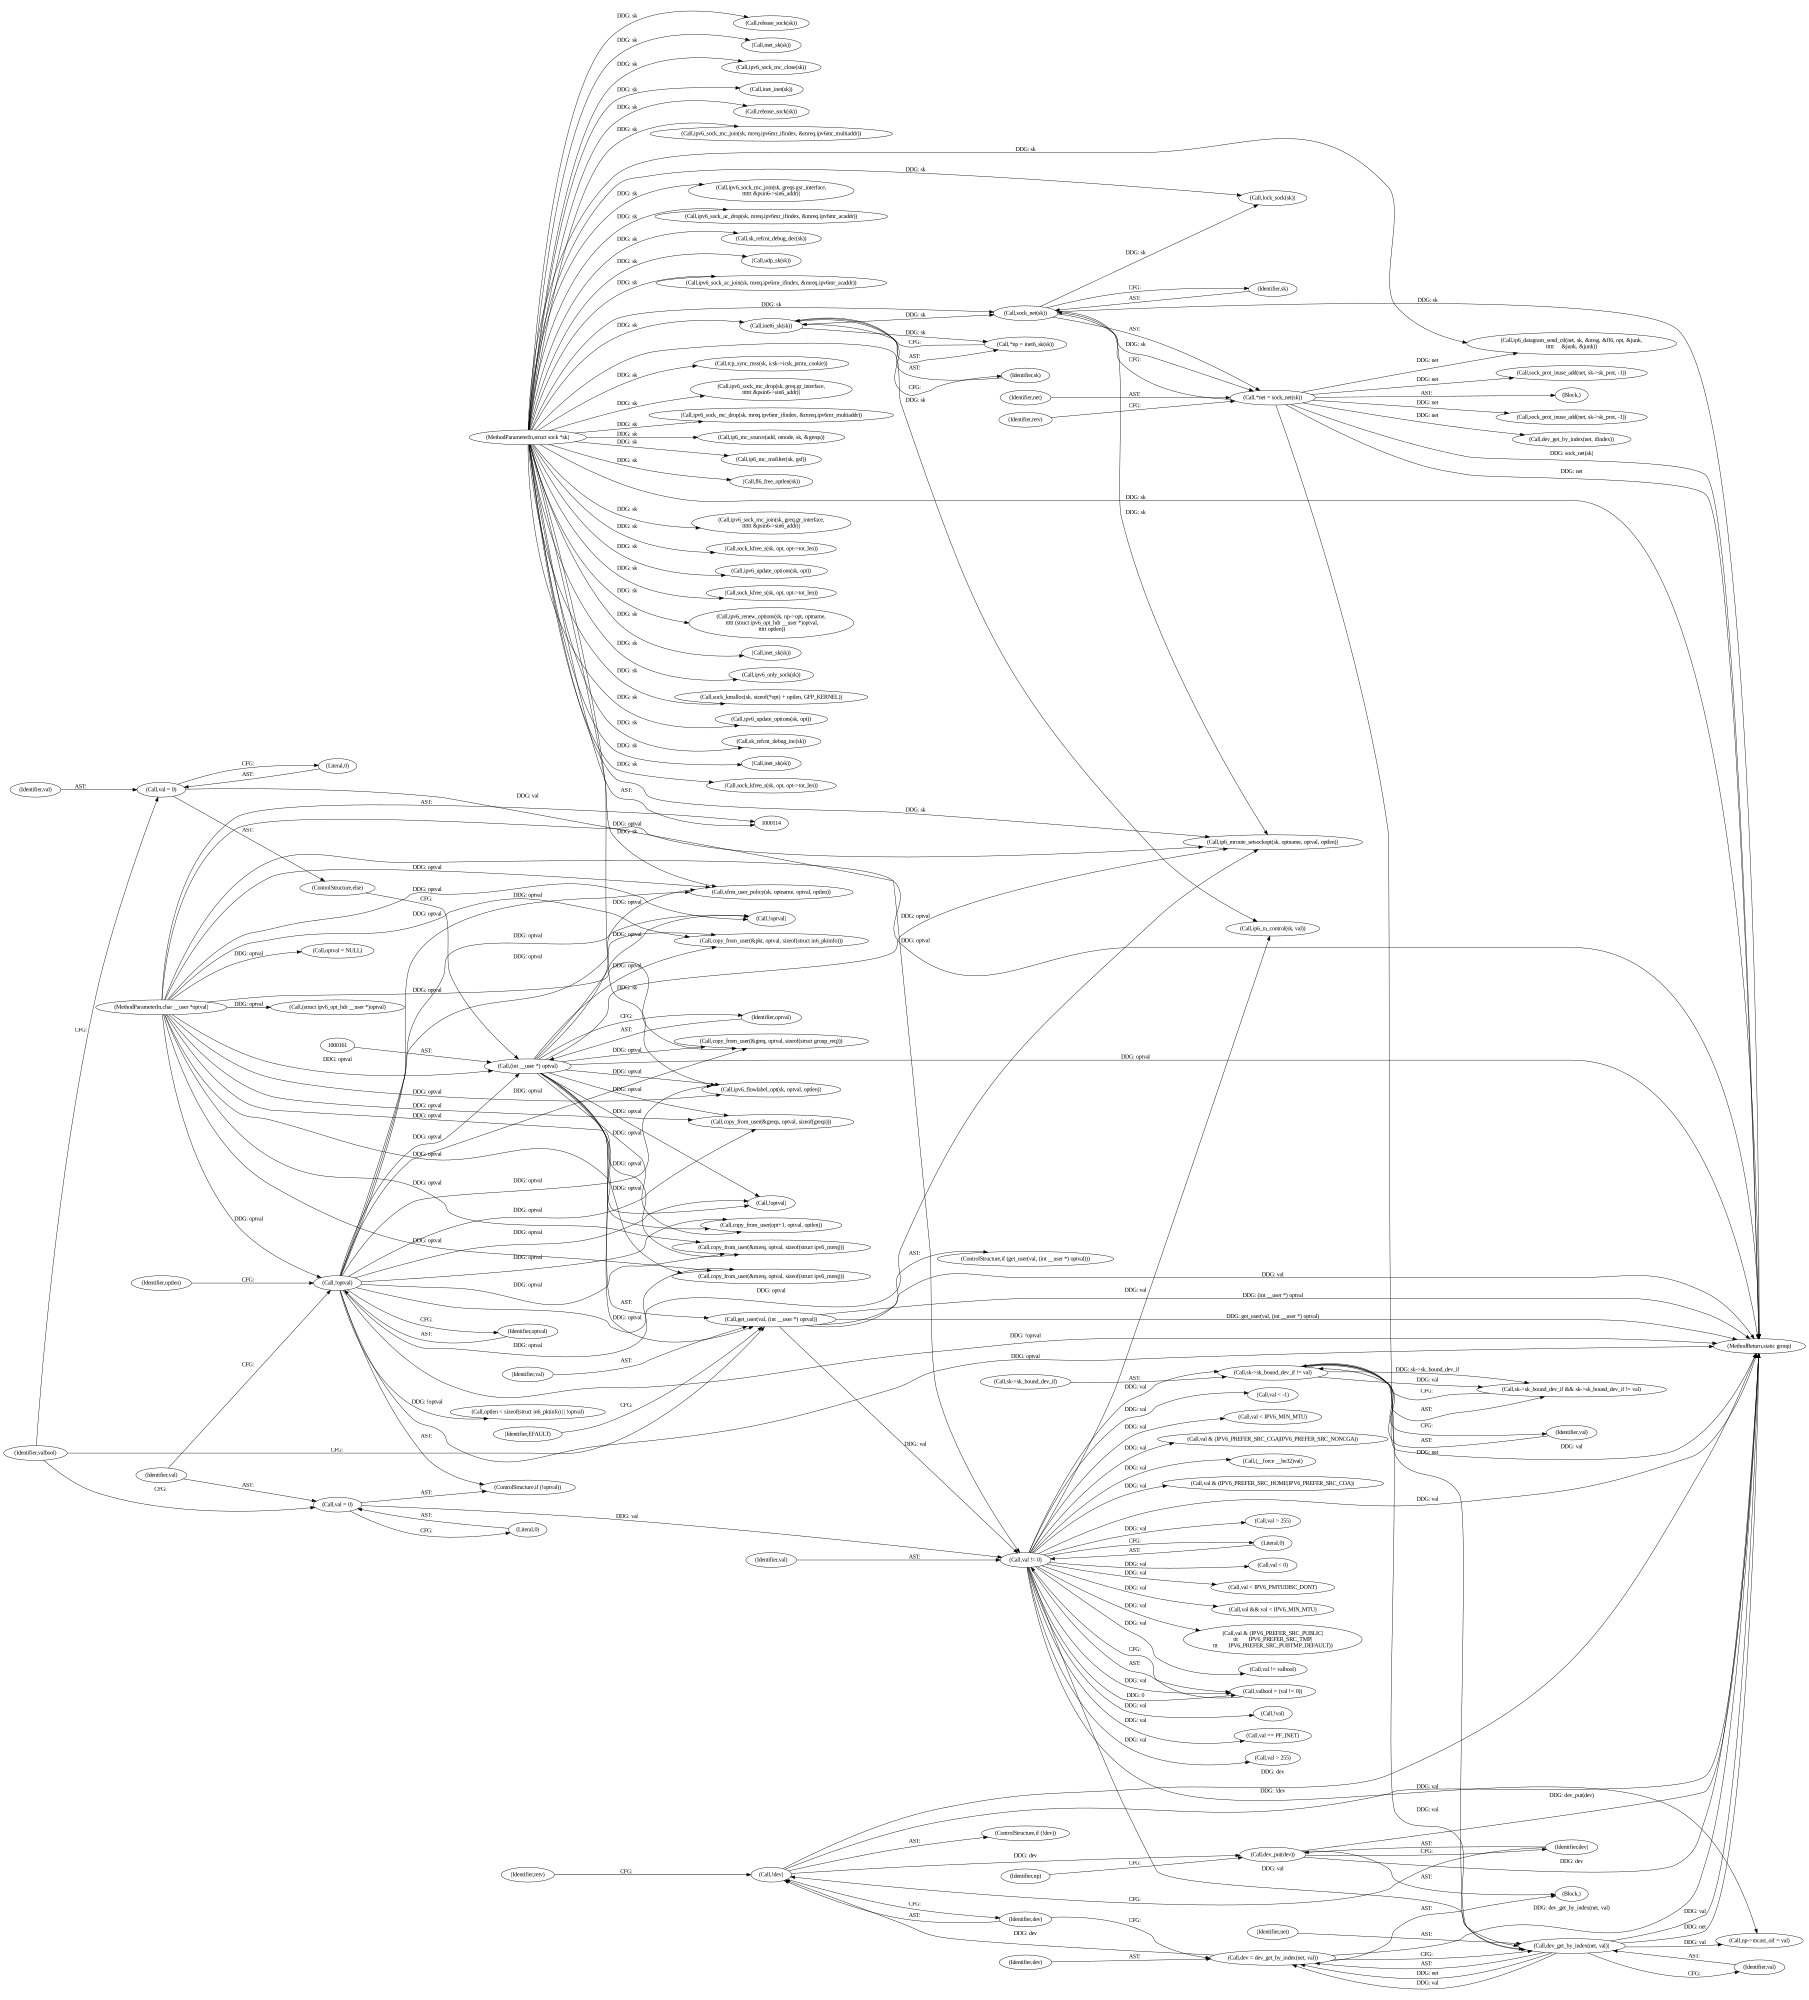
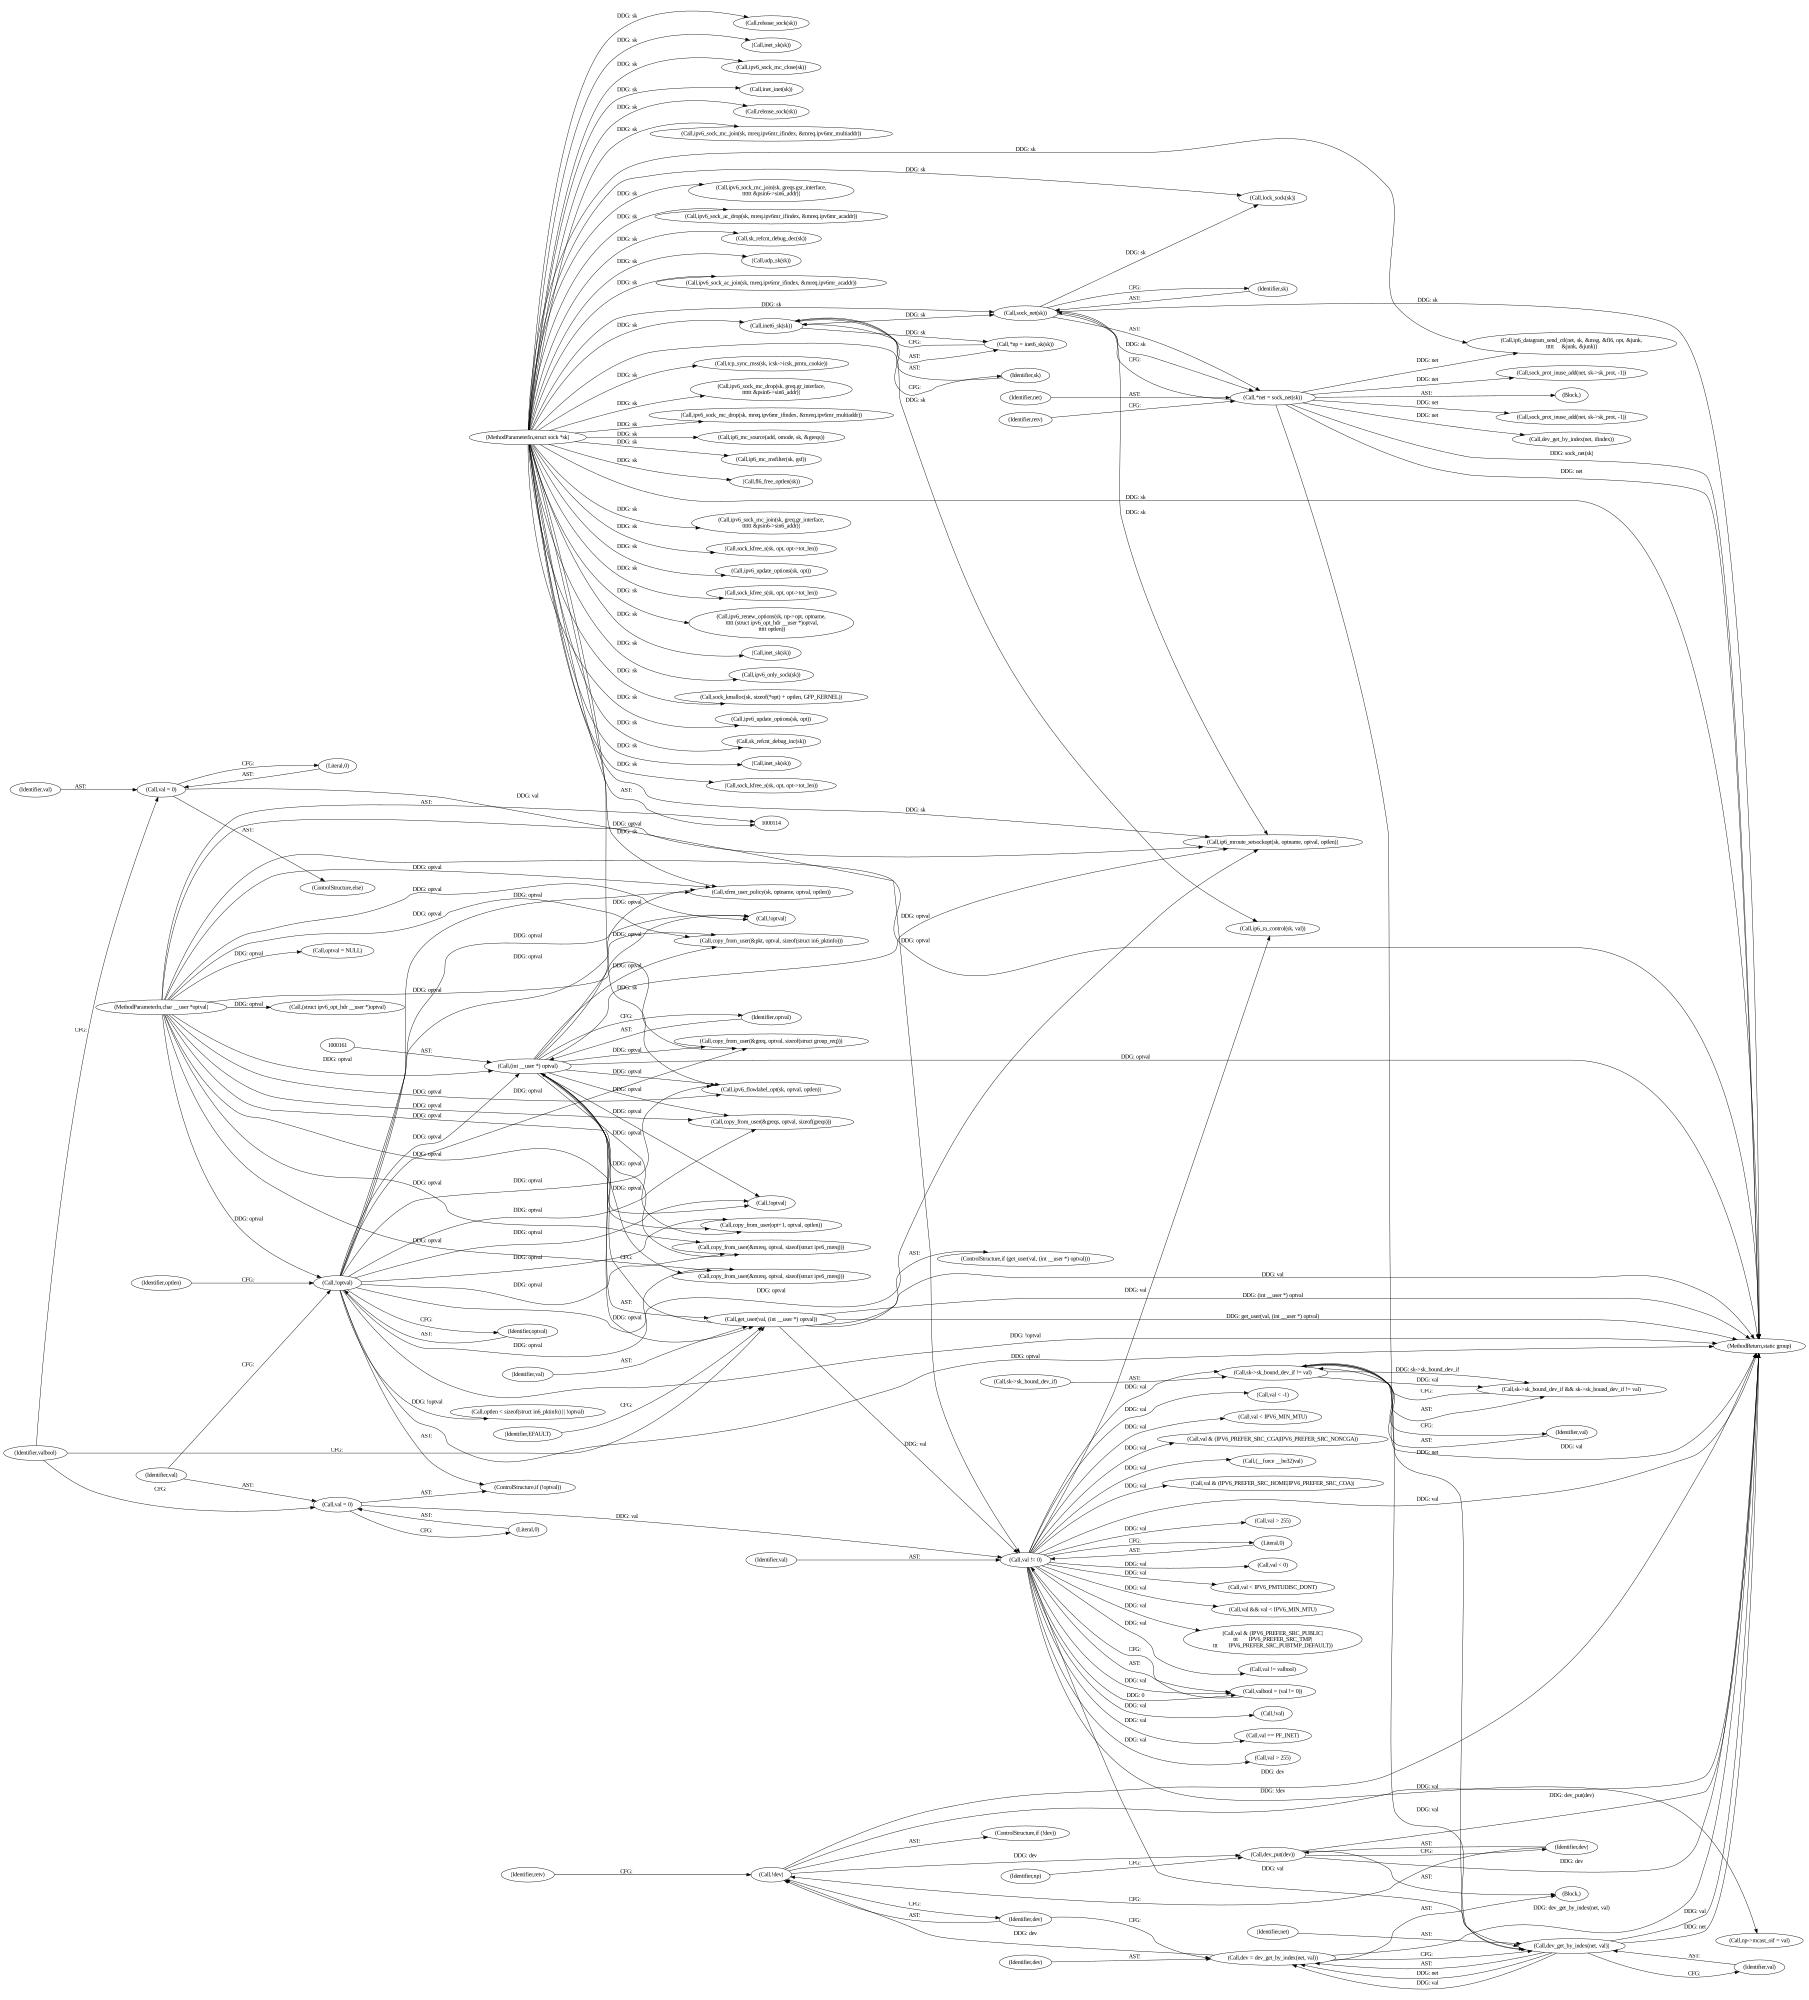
(448, 949) -> (609, 1242)
(1671, 1947) -> none
